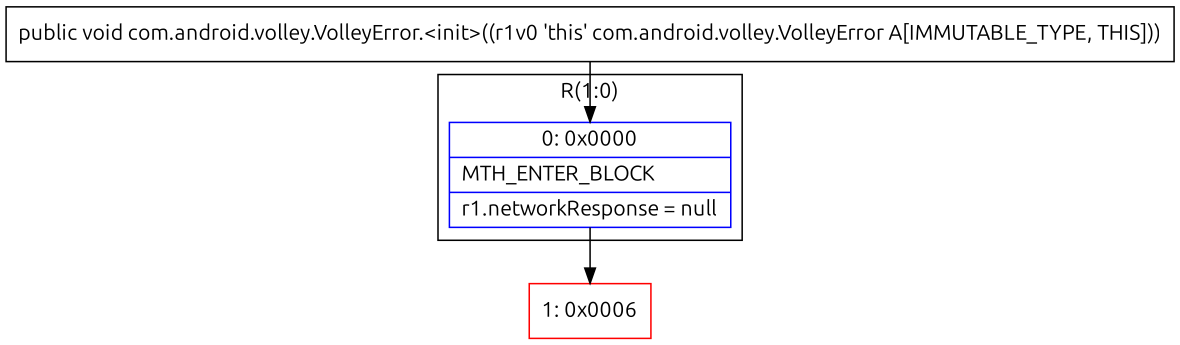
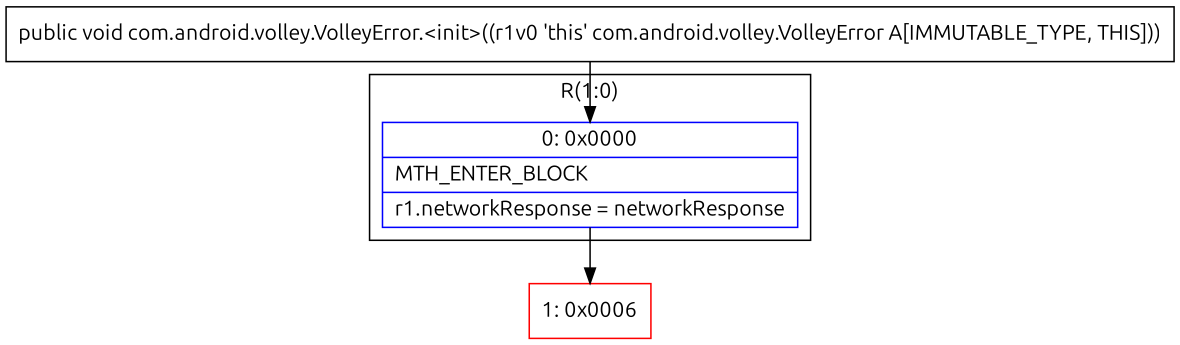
(590, 209) -> (590, 209)
